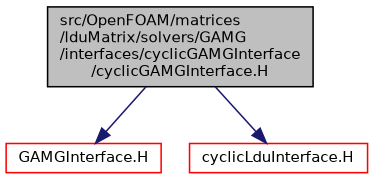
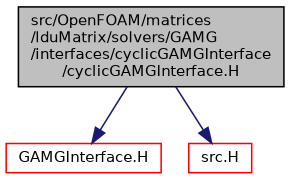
(279, 158) -> (220, 158)
